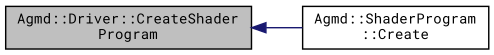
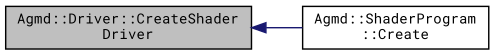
(129, 28) -> (129, 28)
